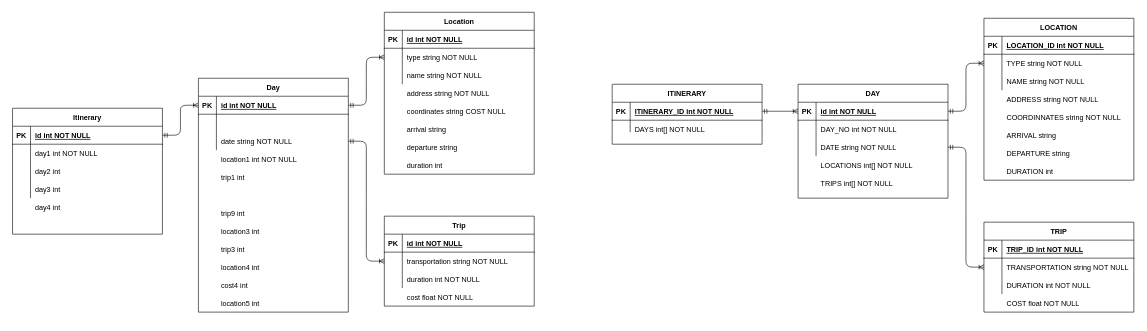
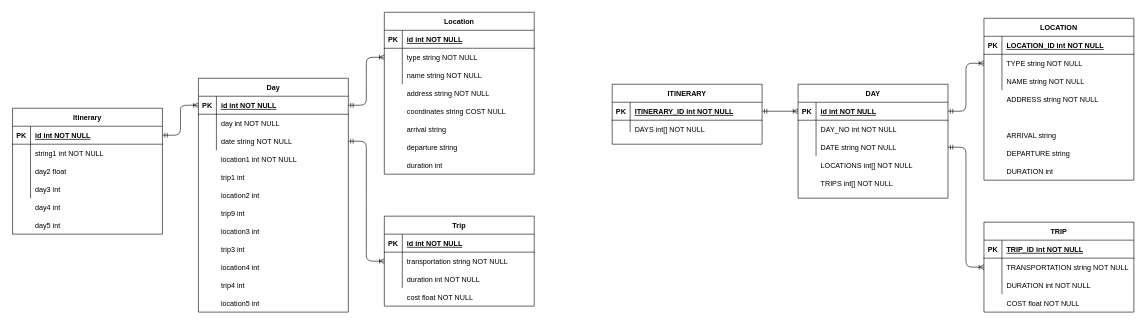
(1068, 117) -> none
none -> (282, 123)
(65, 154) -> (70, 154)
(49, 172) -> (53, 172)
none -> (282, 195)
none -> (96, 225)
(237, 286) -> (236, 286)
